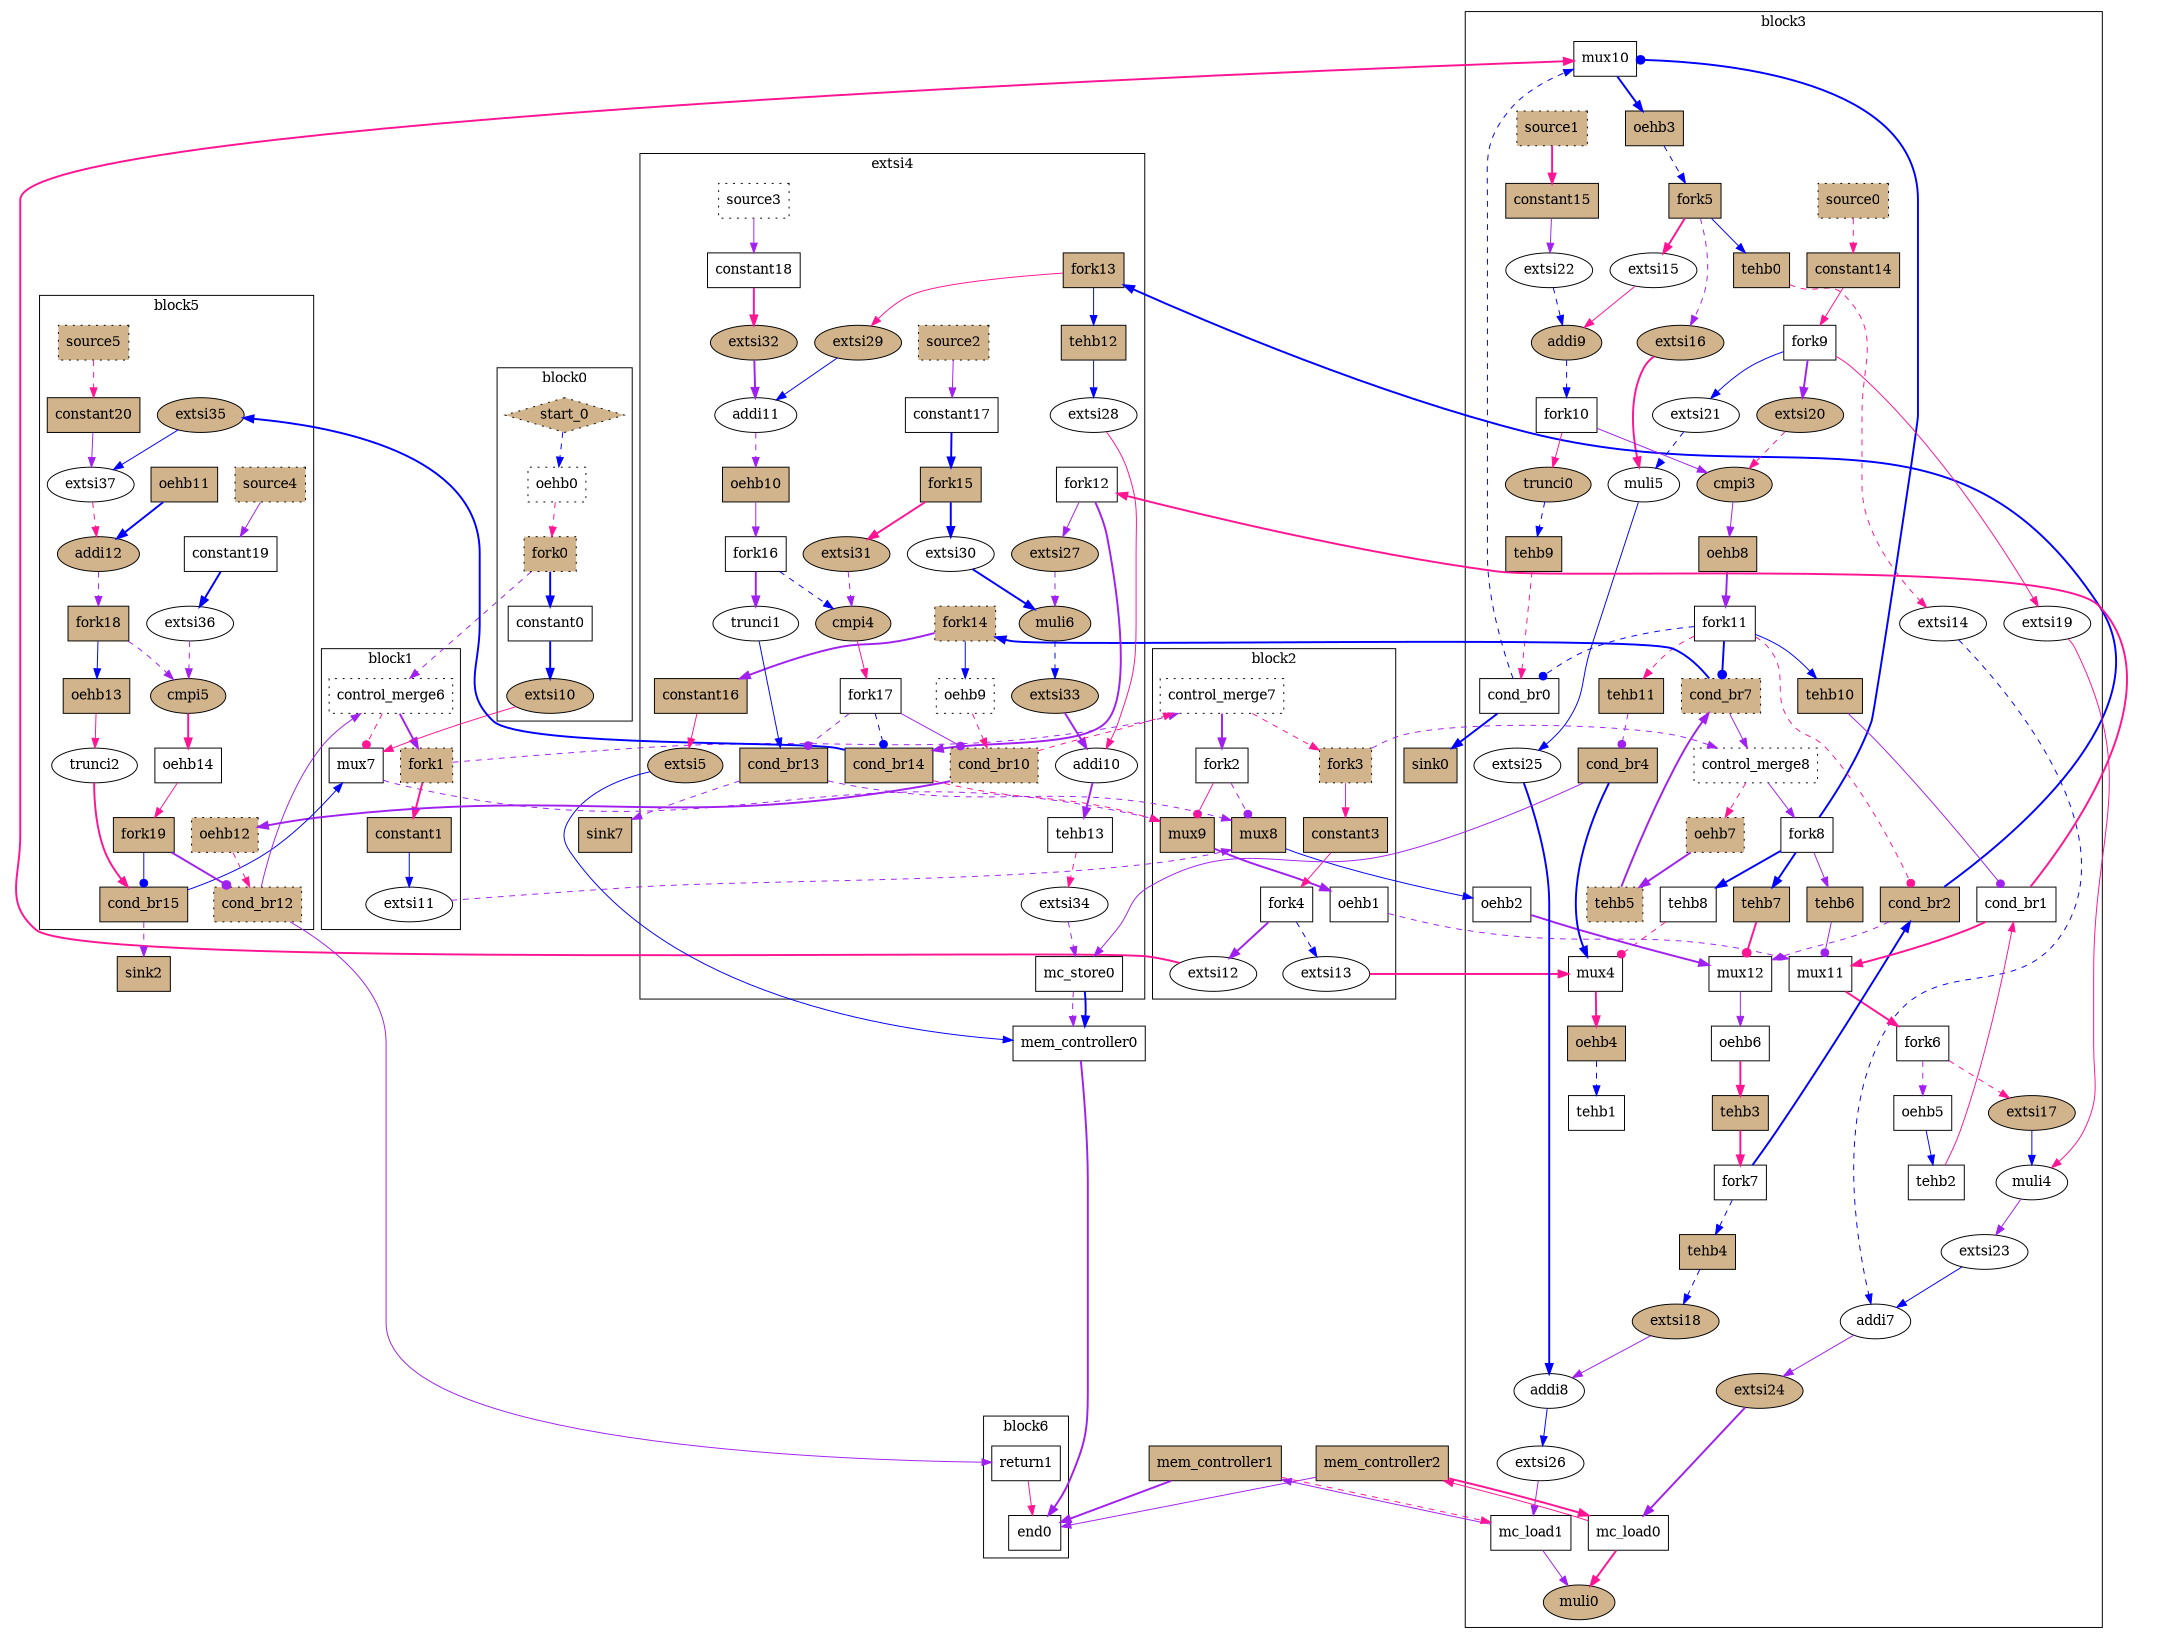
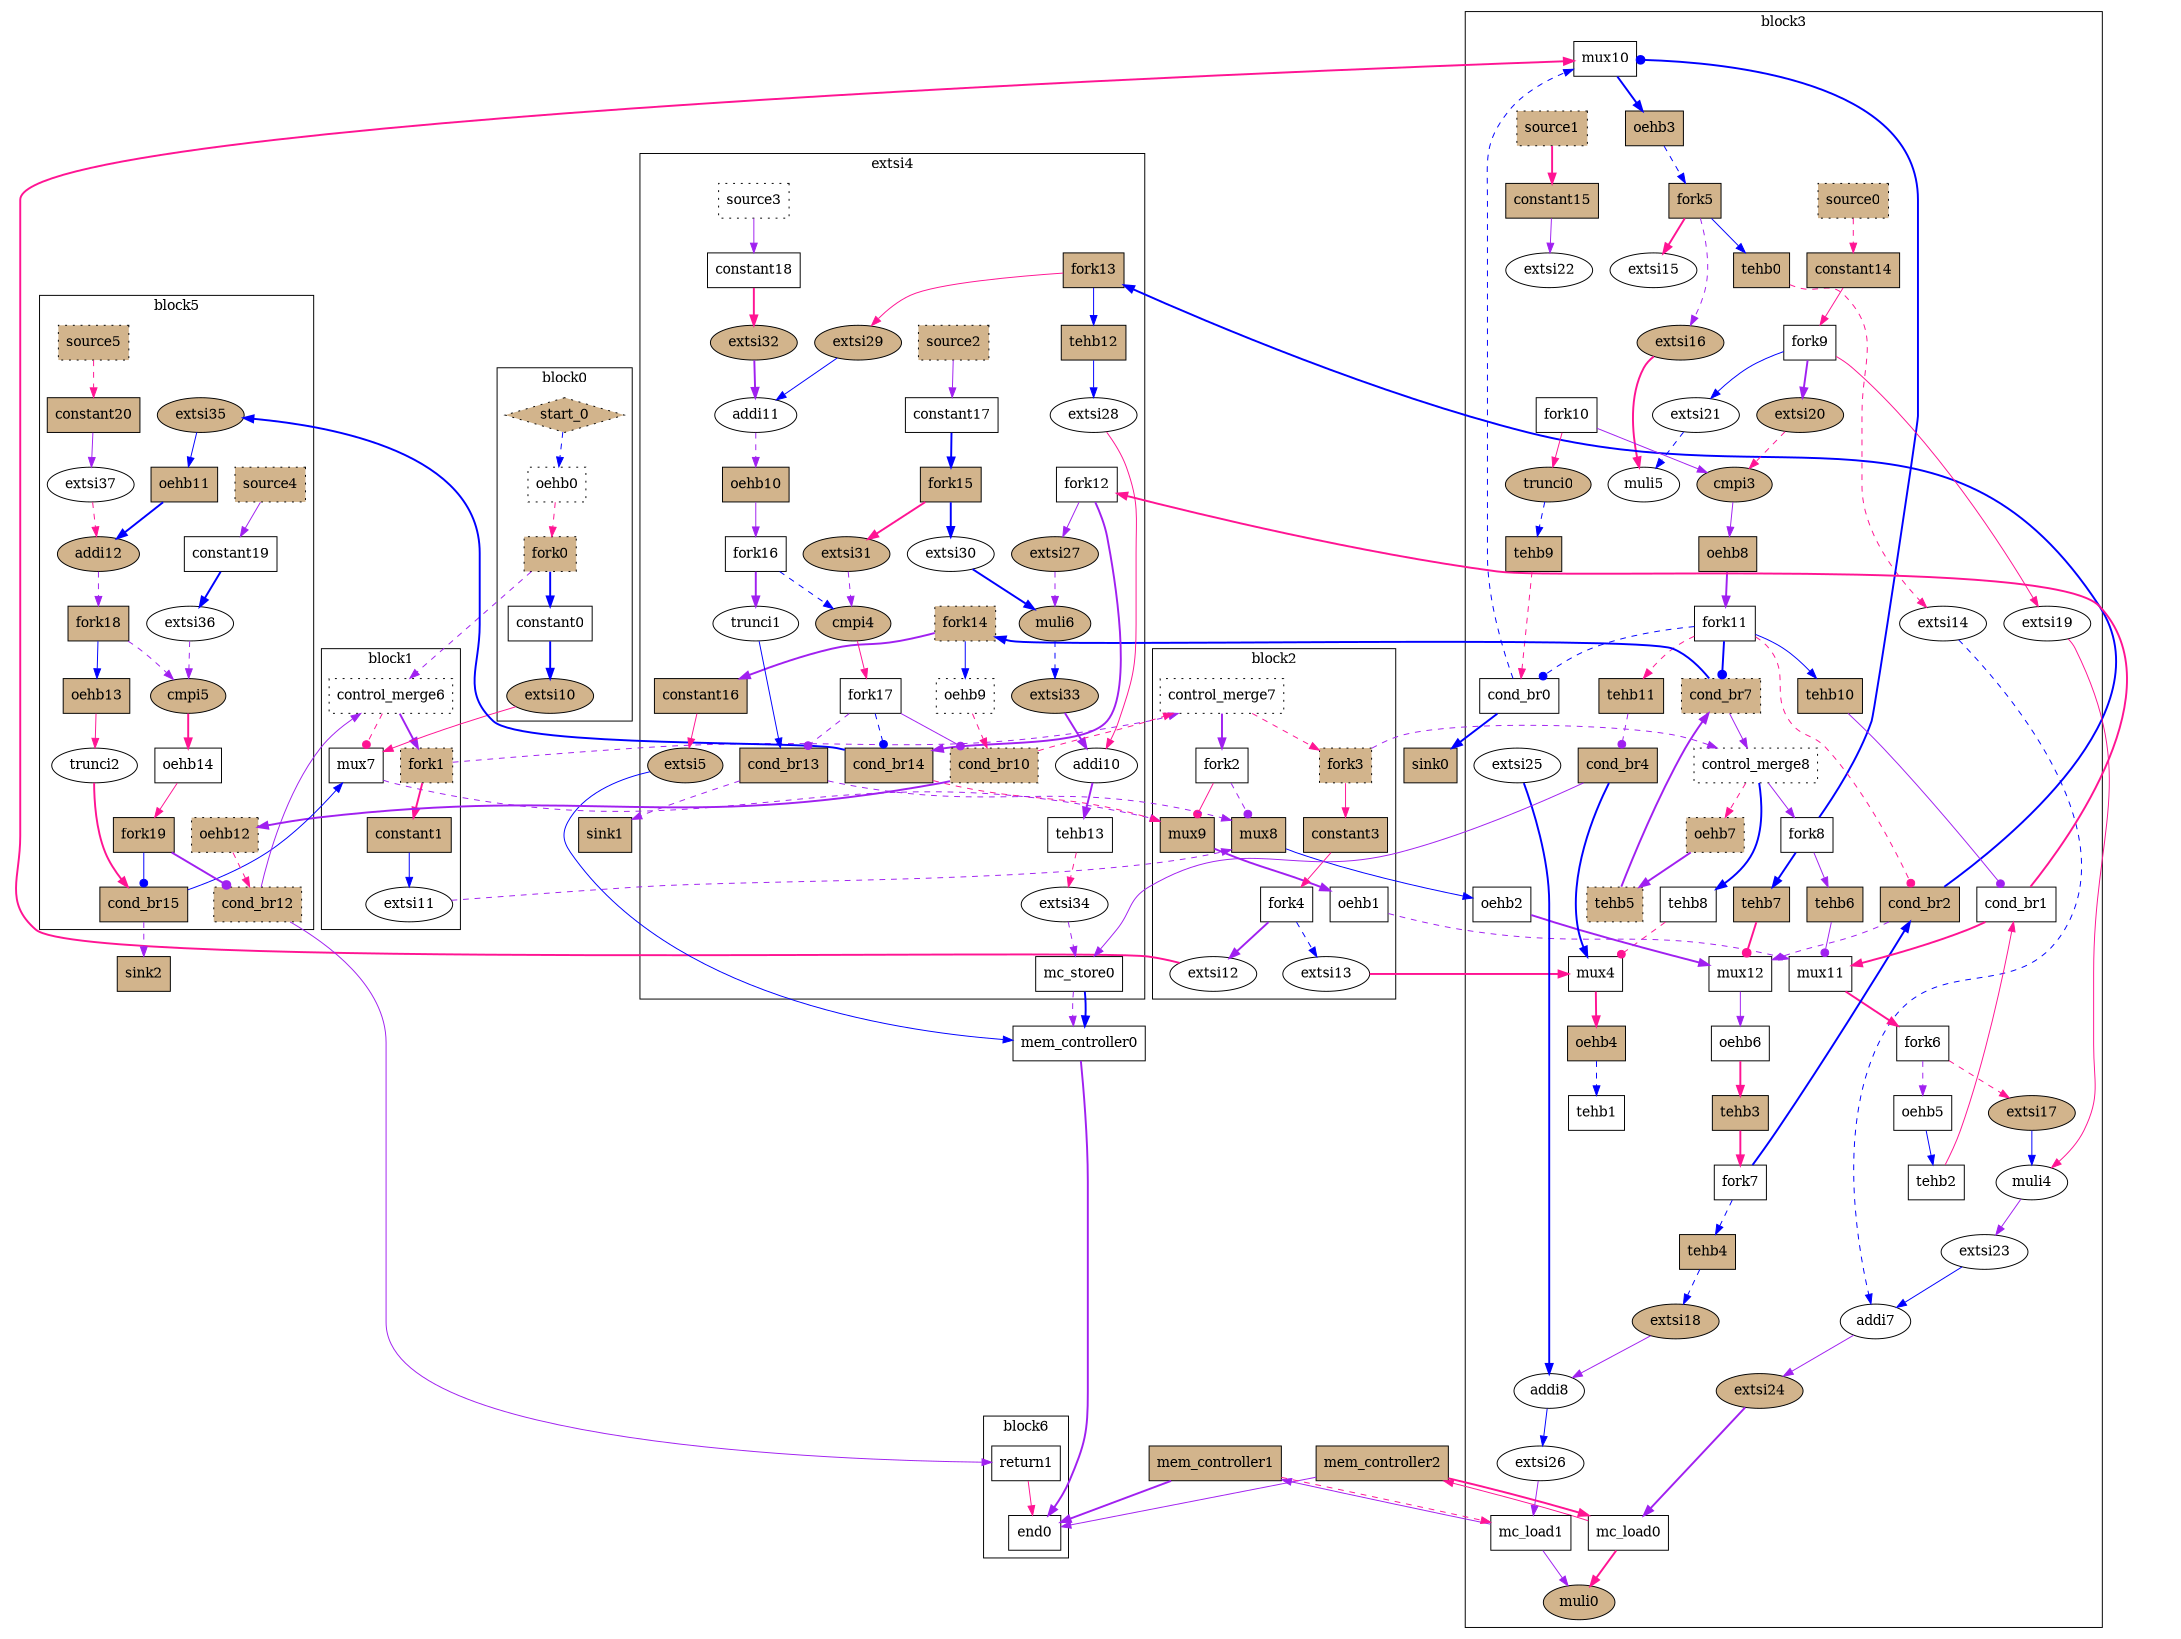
(1567, 343) -> none
(150, 447) -> (194, 445)
(1598, 627) -> none
(605, 835) -> (605, 835)
(1753, 867) -> (1758, 839)
